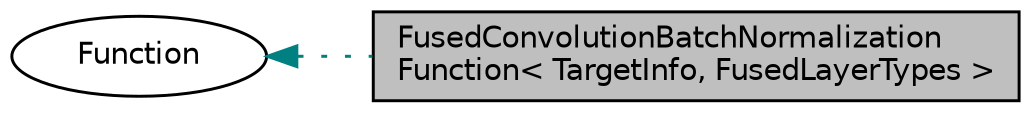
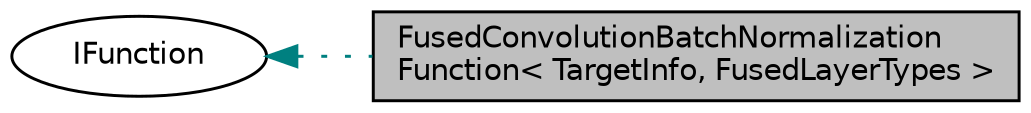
(139, 56) -> (139, 56)
